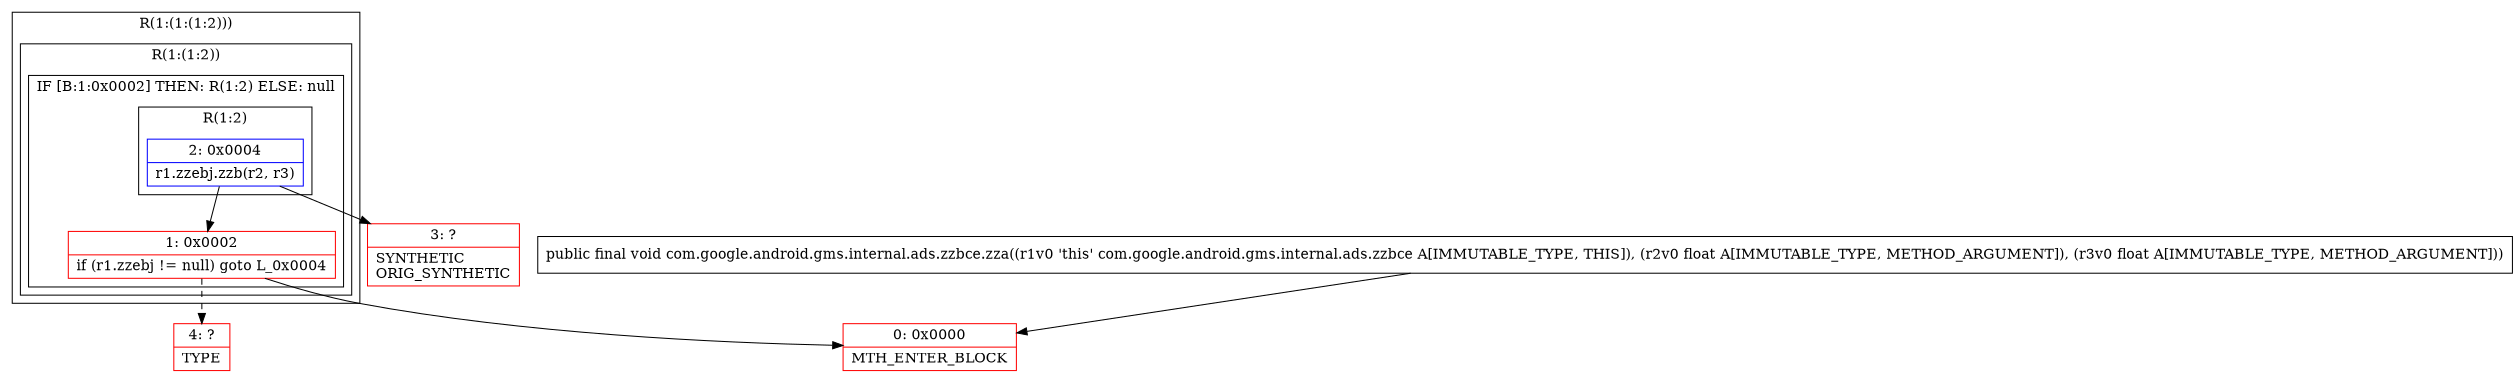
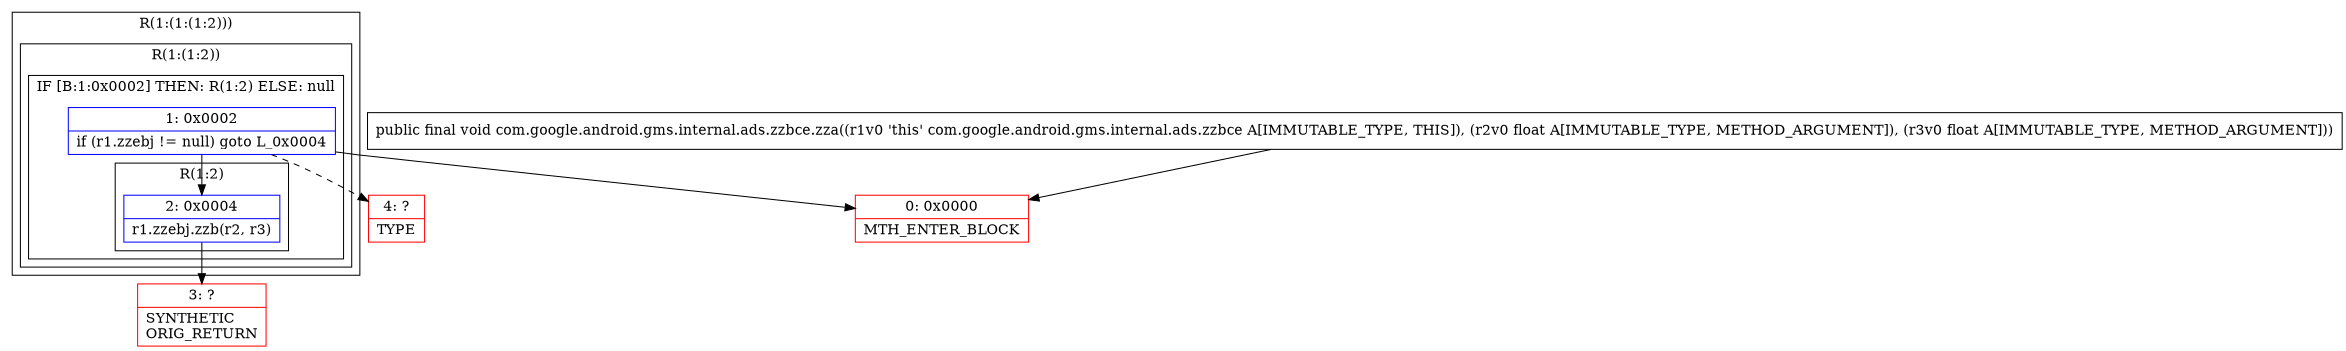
(215, 204) -> (202, 170)
(202, 255) -> (202, 131)
(443, 274) -> (202, 334)
